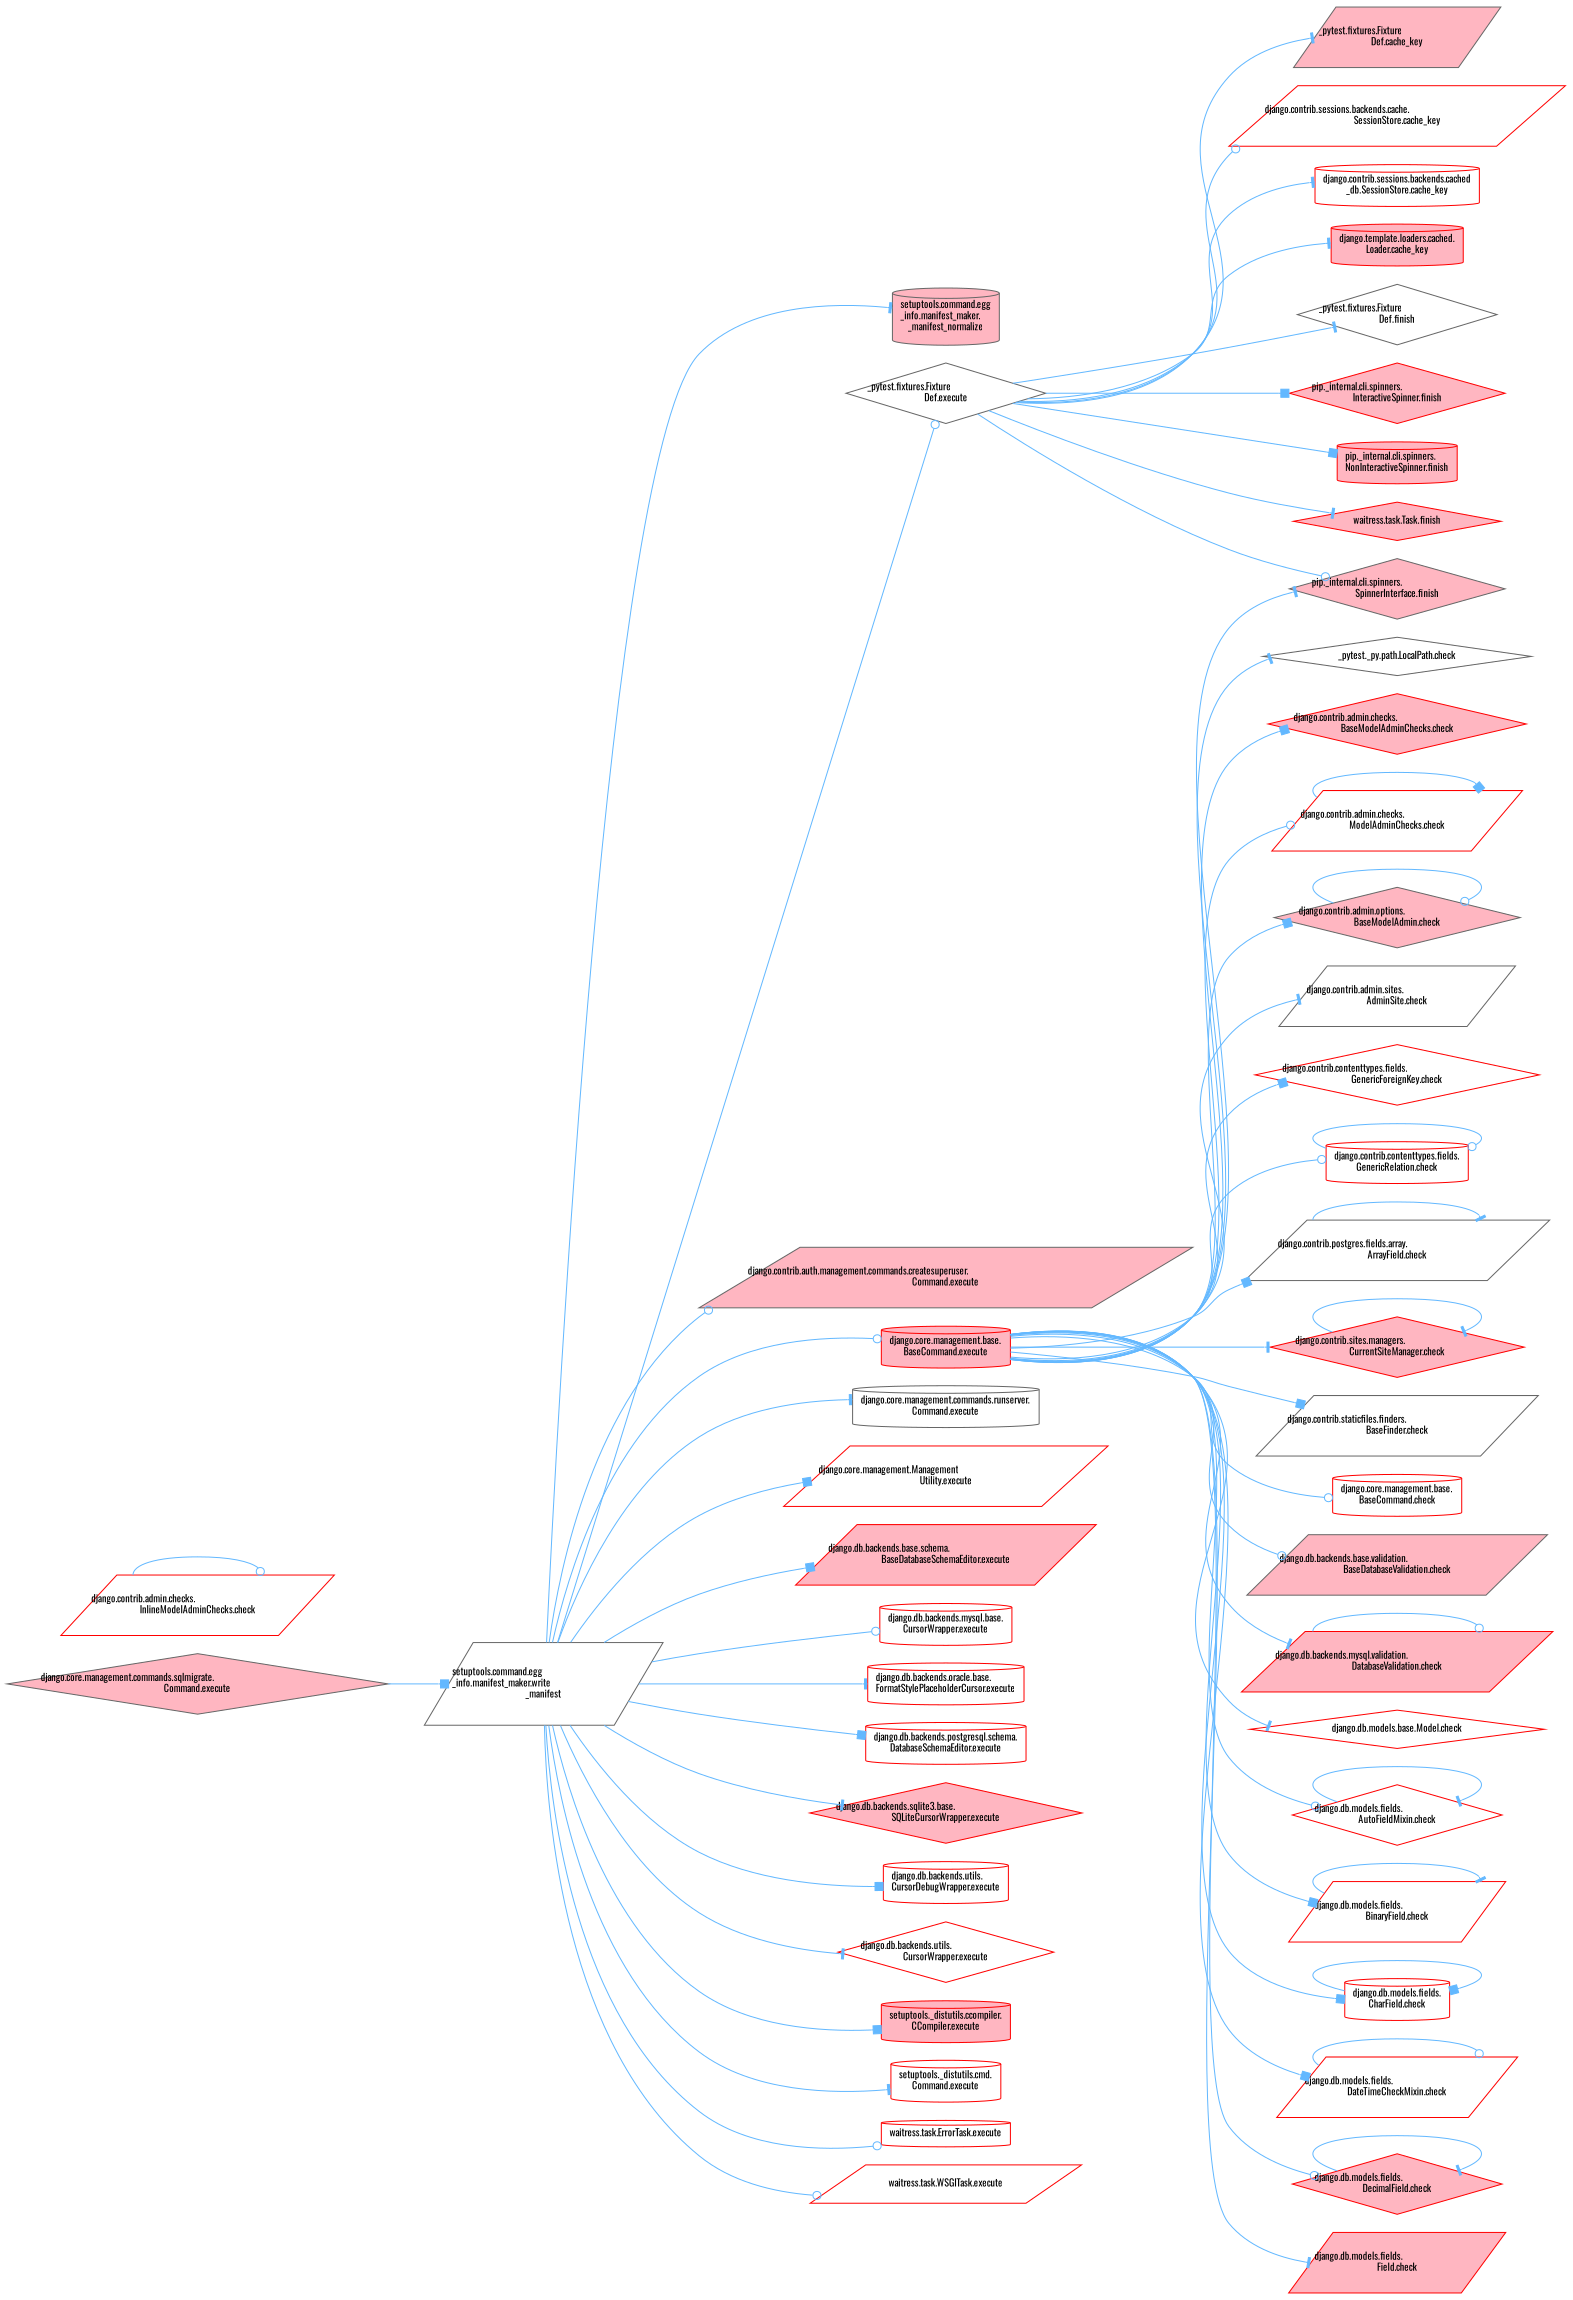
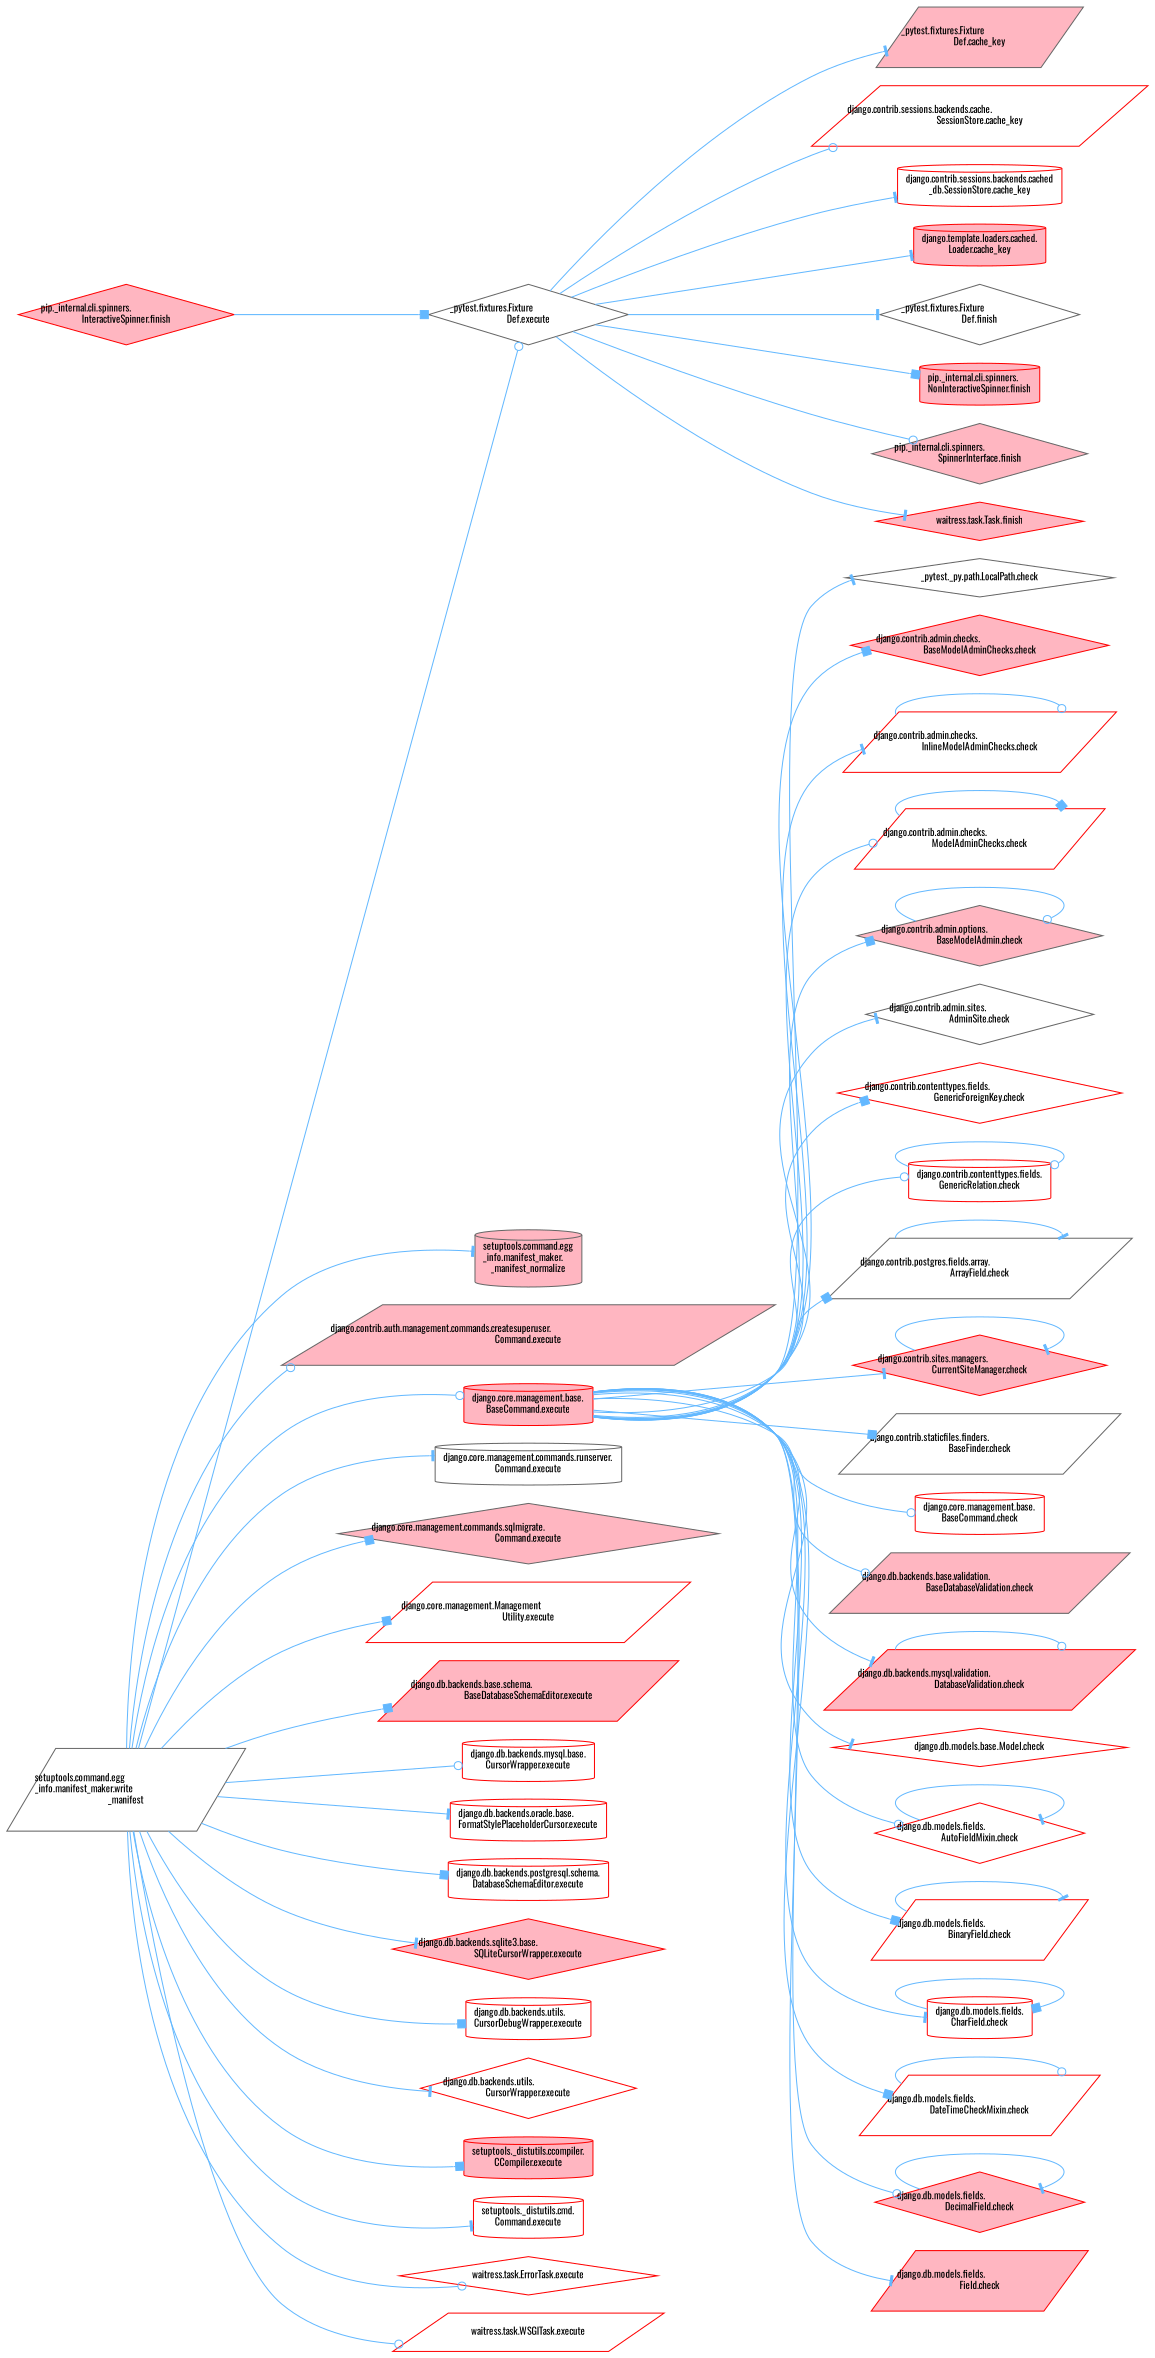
(1162, 393) -> (326, 315)
(1397, 996) -> (980, 1014)
(1219, 1033) -> (802, 1146)
(1217, 1626) -> (799, 1666)
(413, 1684) -> (229, 1617)
(946, 2134) -> (528, 2276)
